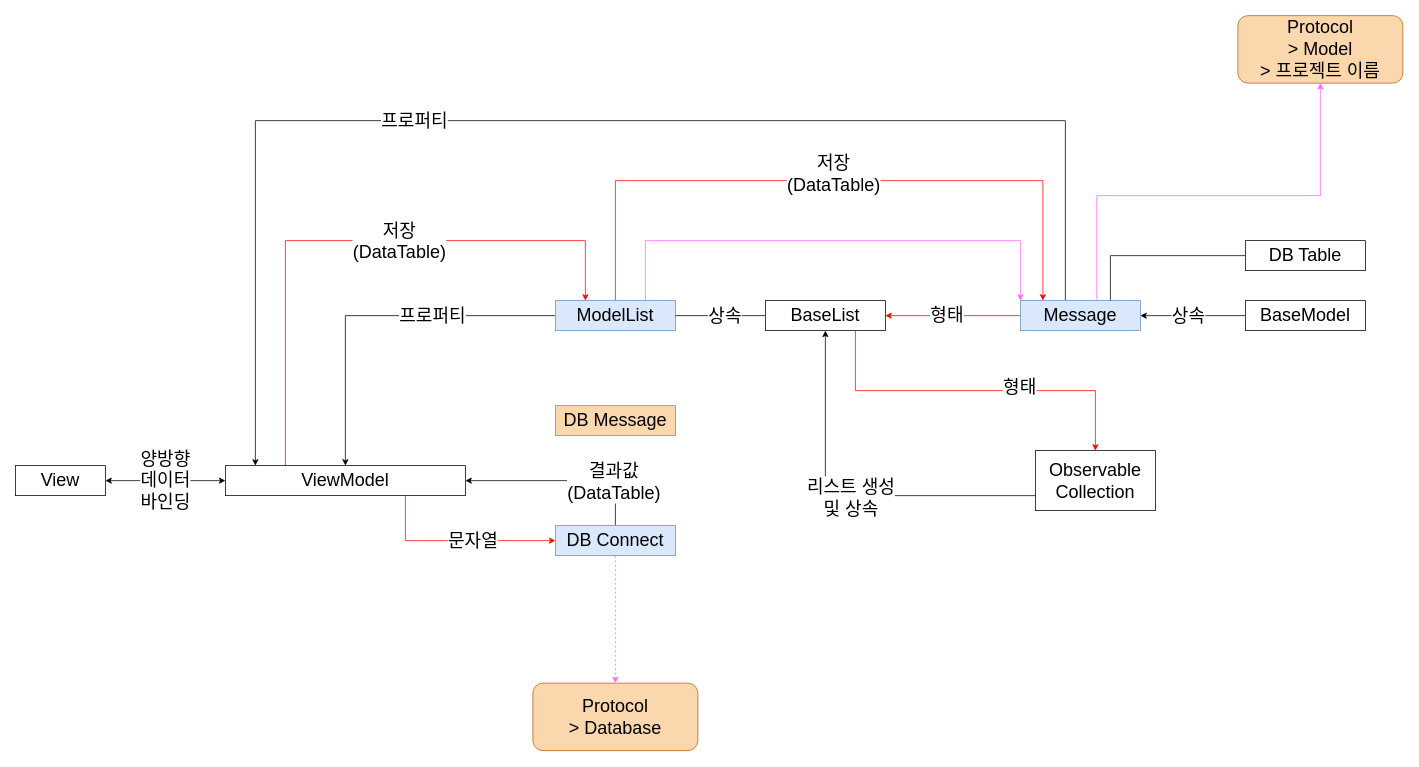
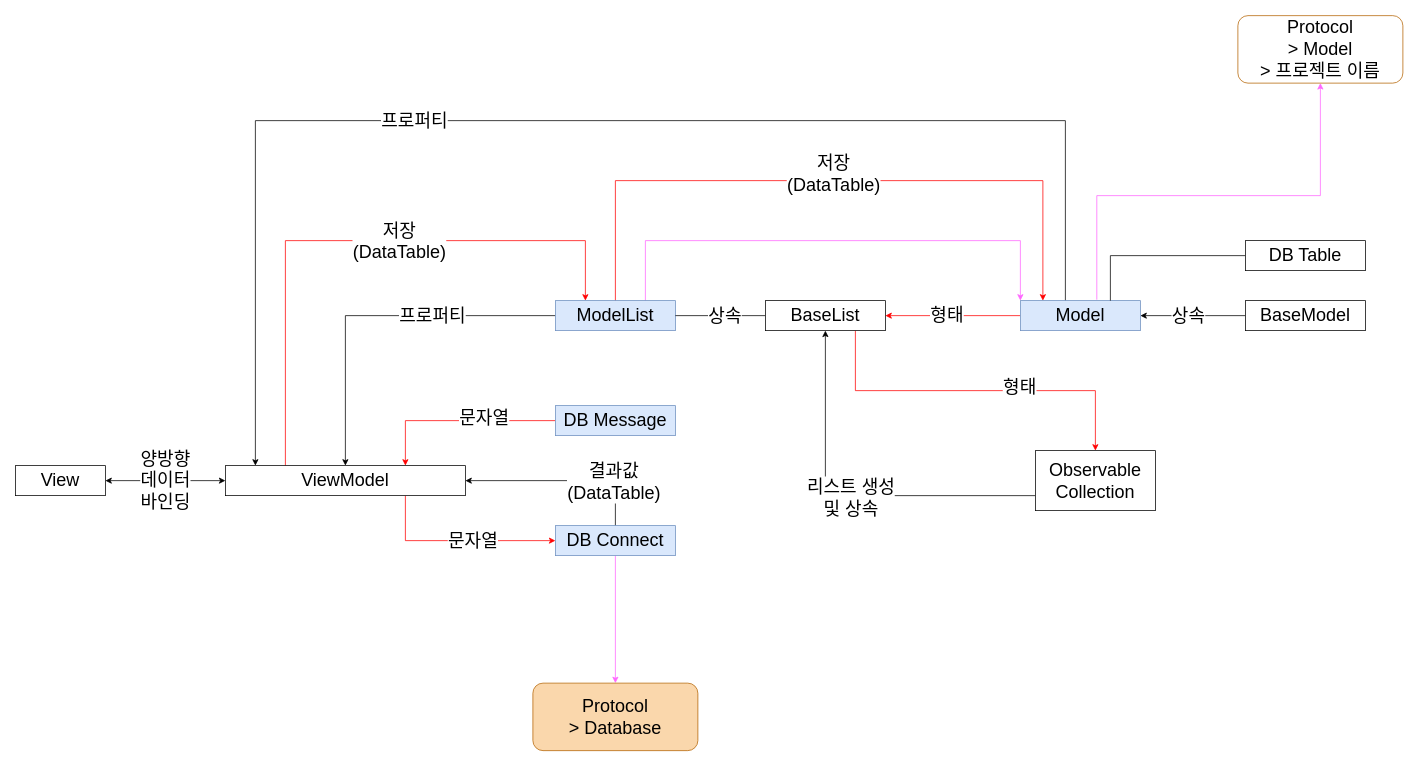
(1320, 49) -> (1320, 49)
(1080, 315) -> (1080, 315)
none -> (460, 420)
(615, 420) -> (615, 420)
(615, 617) -> (615, 617)
